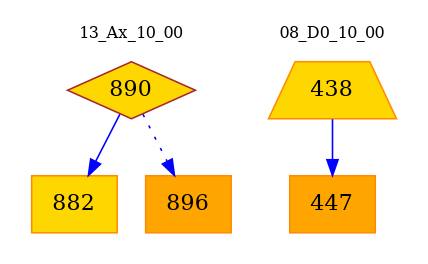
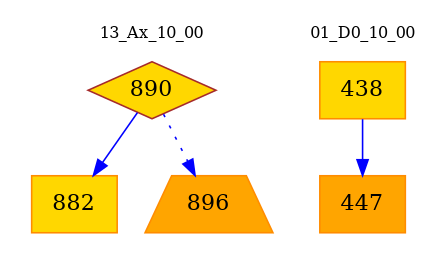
(332, 34) -> (363, 34)
(332, 90) -> (363, 90)
(188, 204) -> (209, 204)
